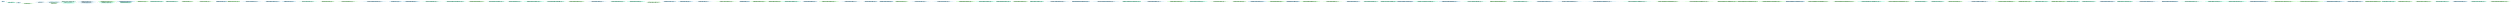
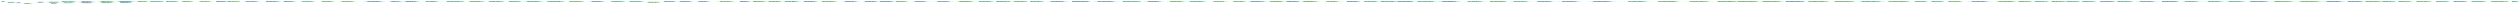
none -> (2515, 2)
